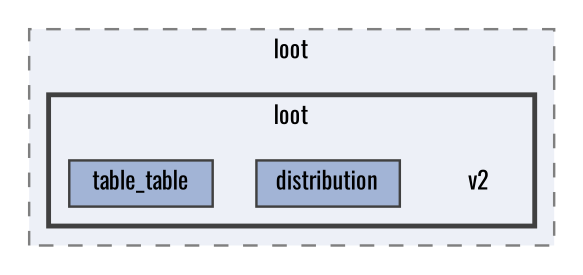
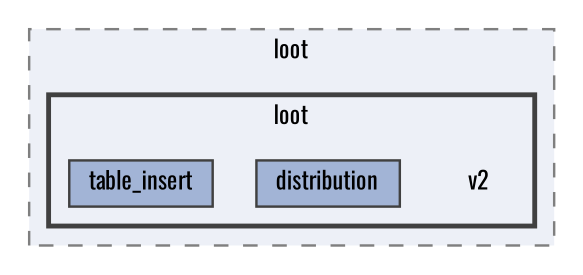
(141, 184) -> (141, 184)
